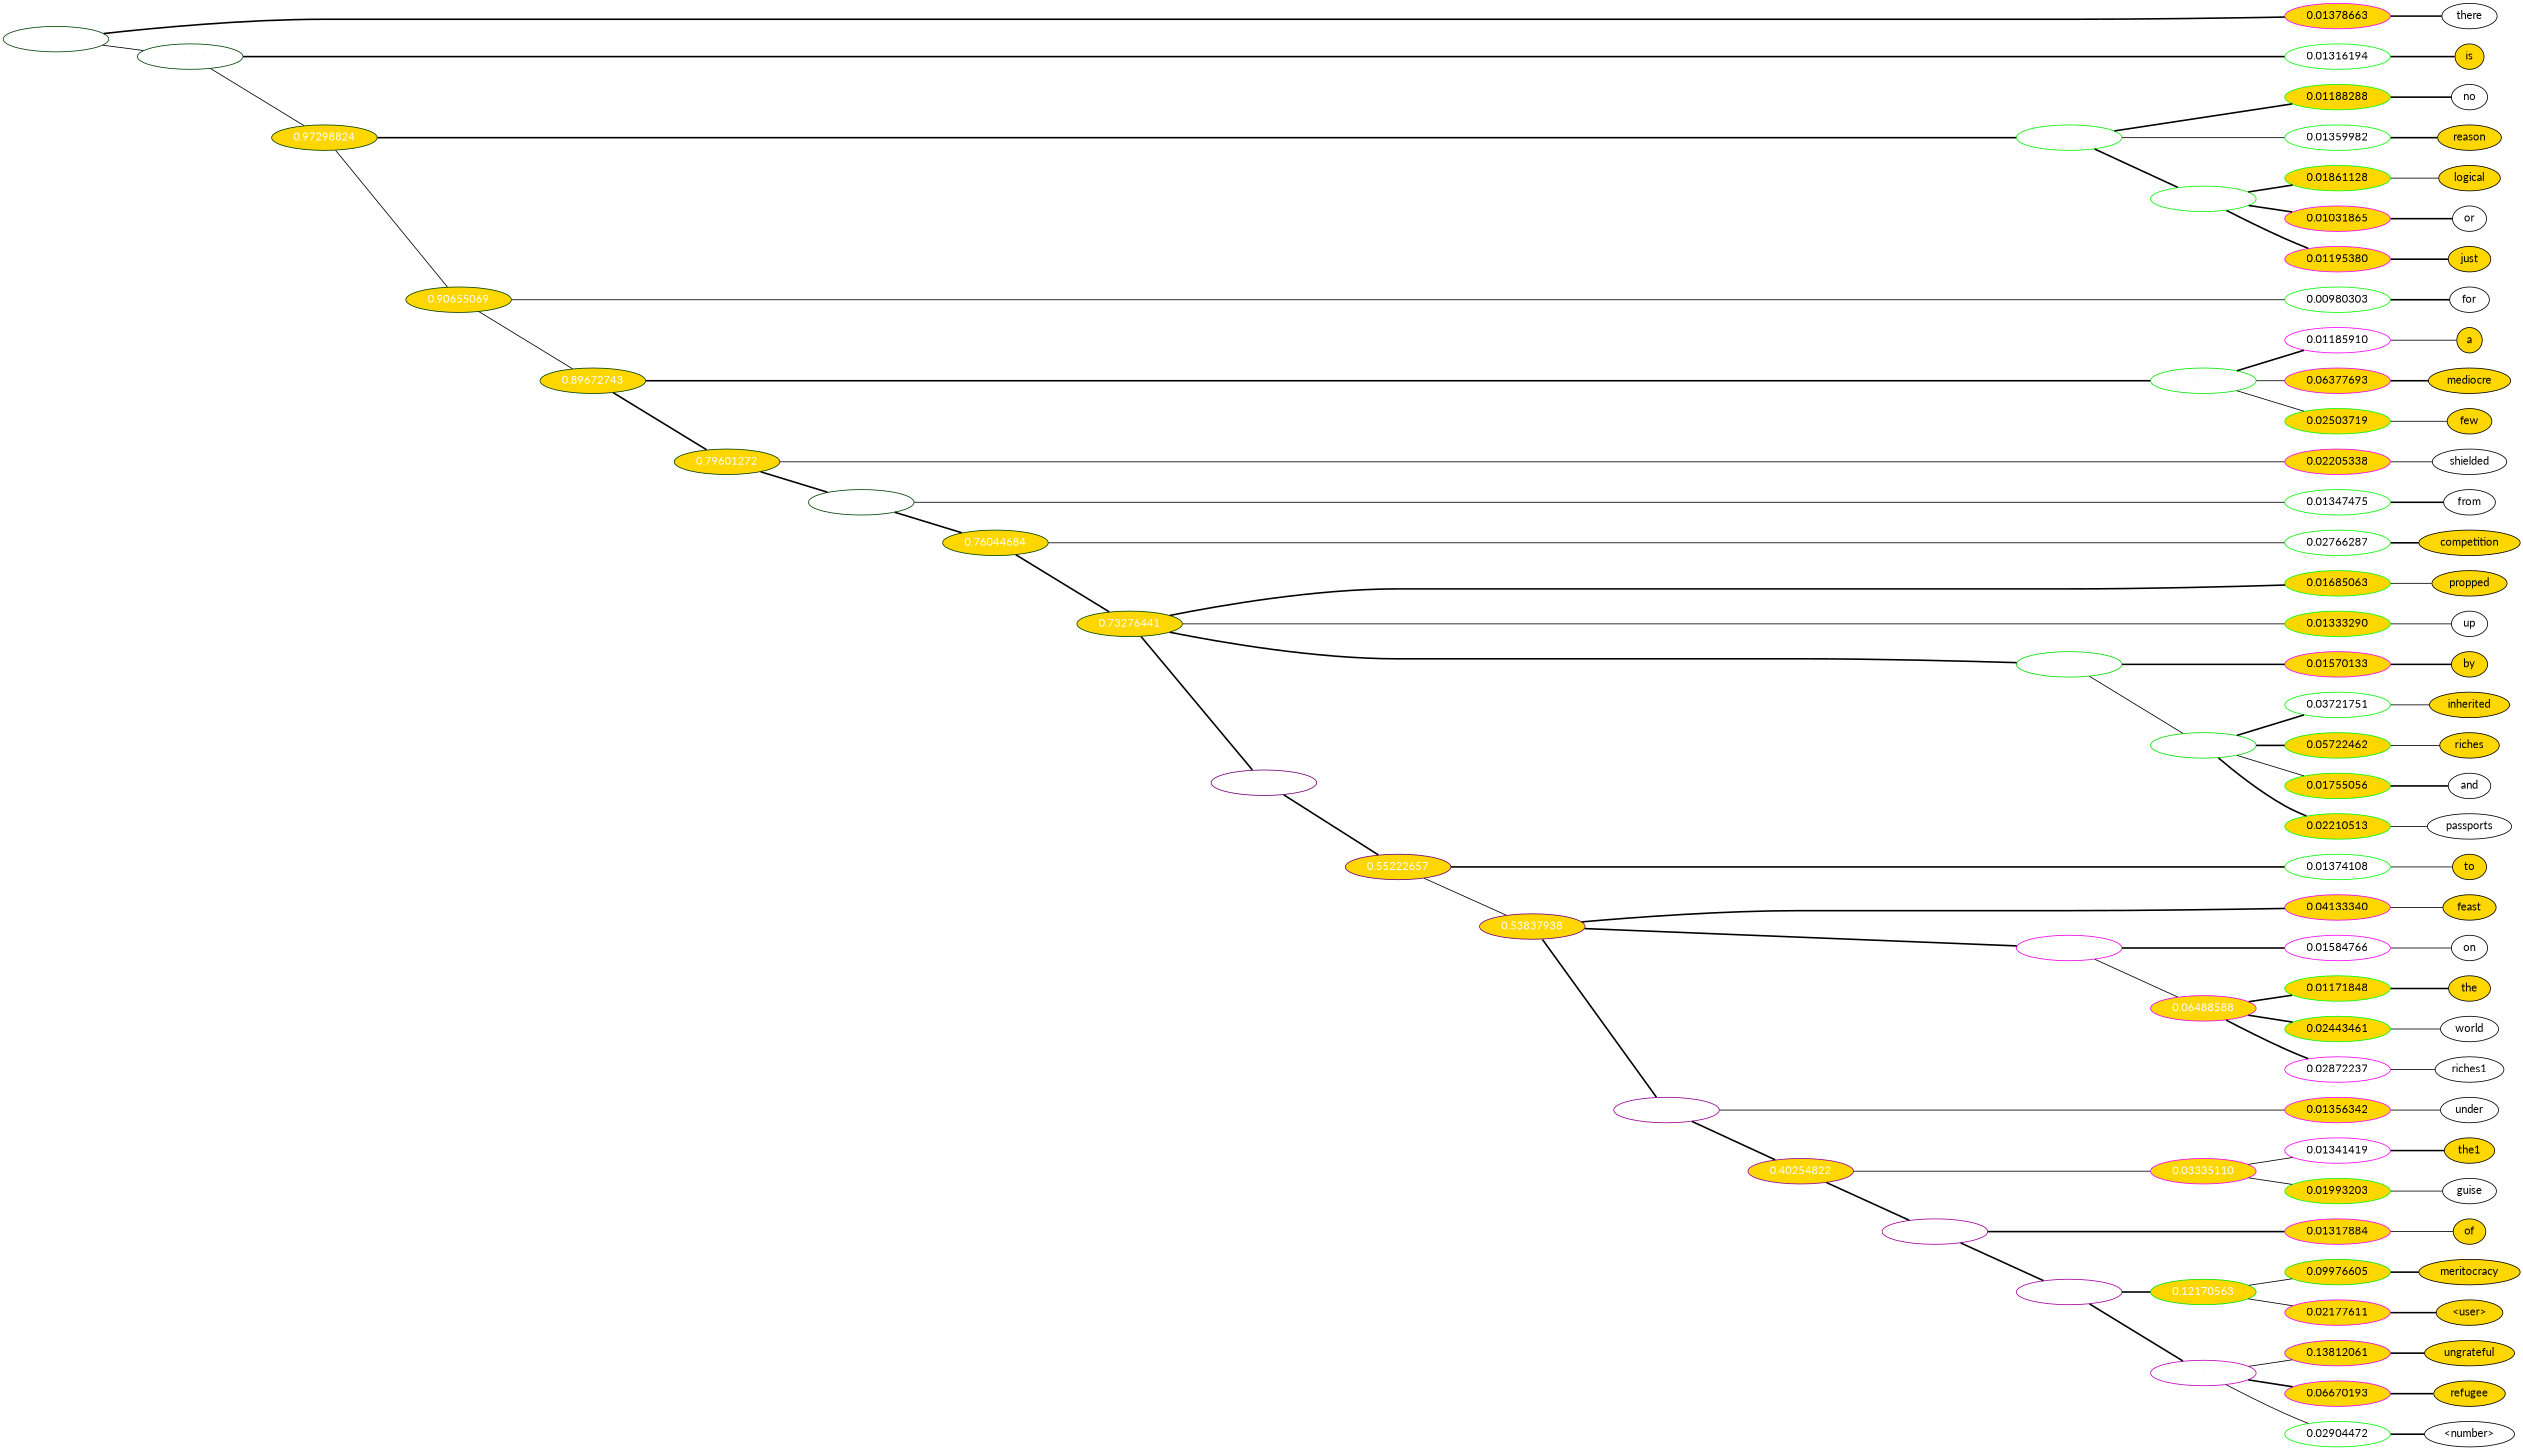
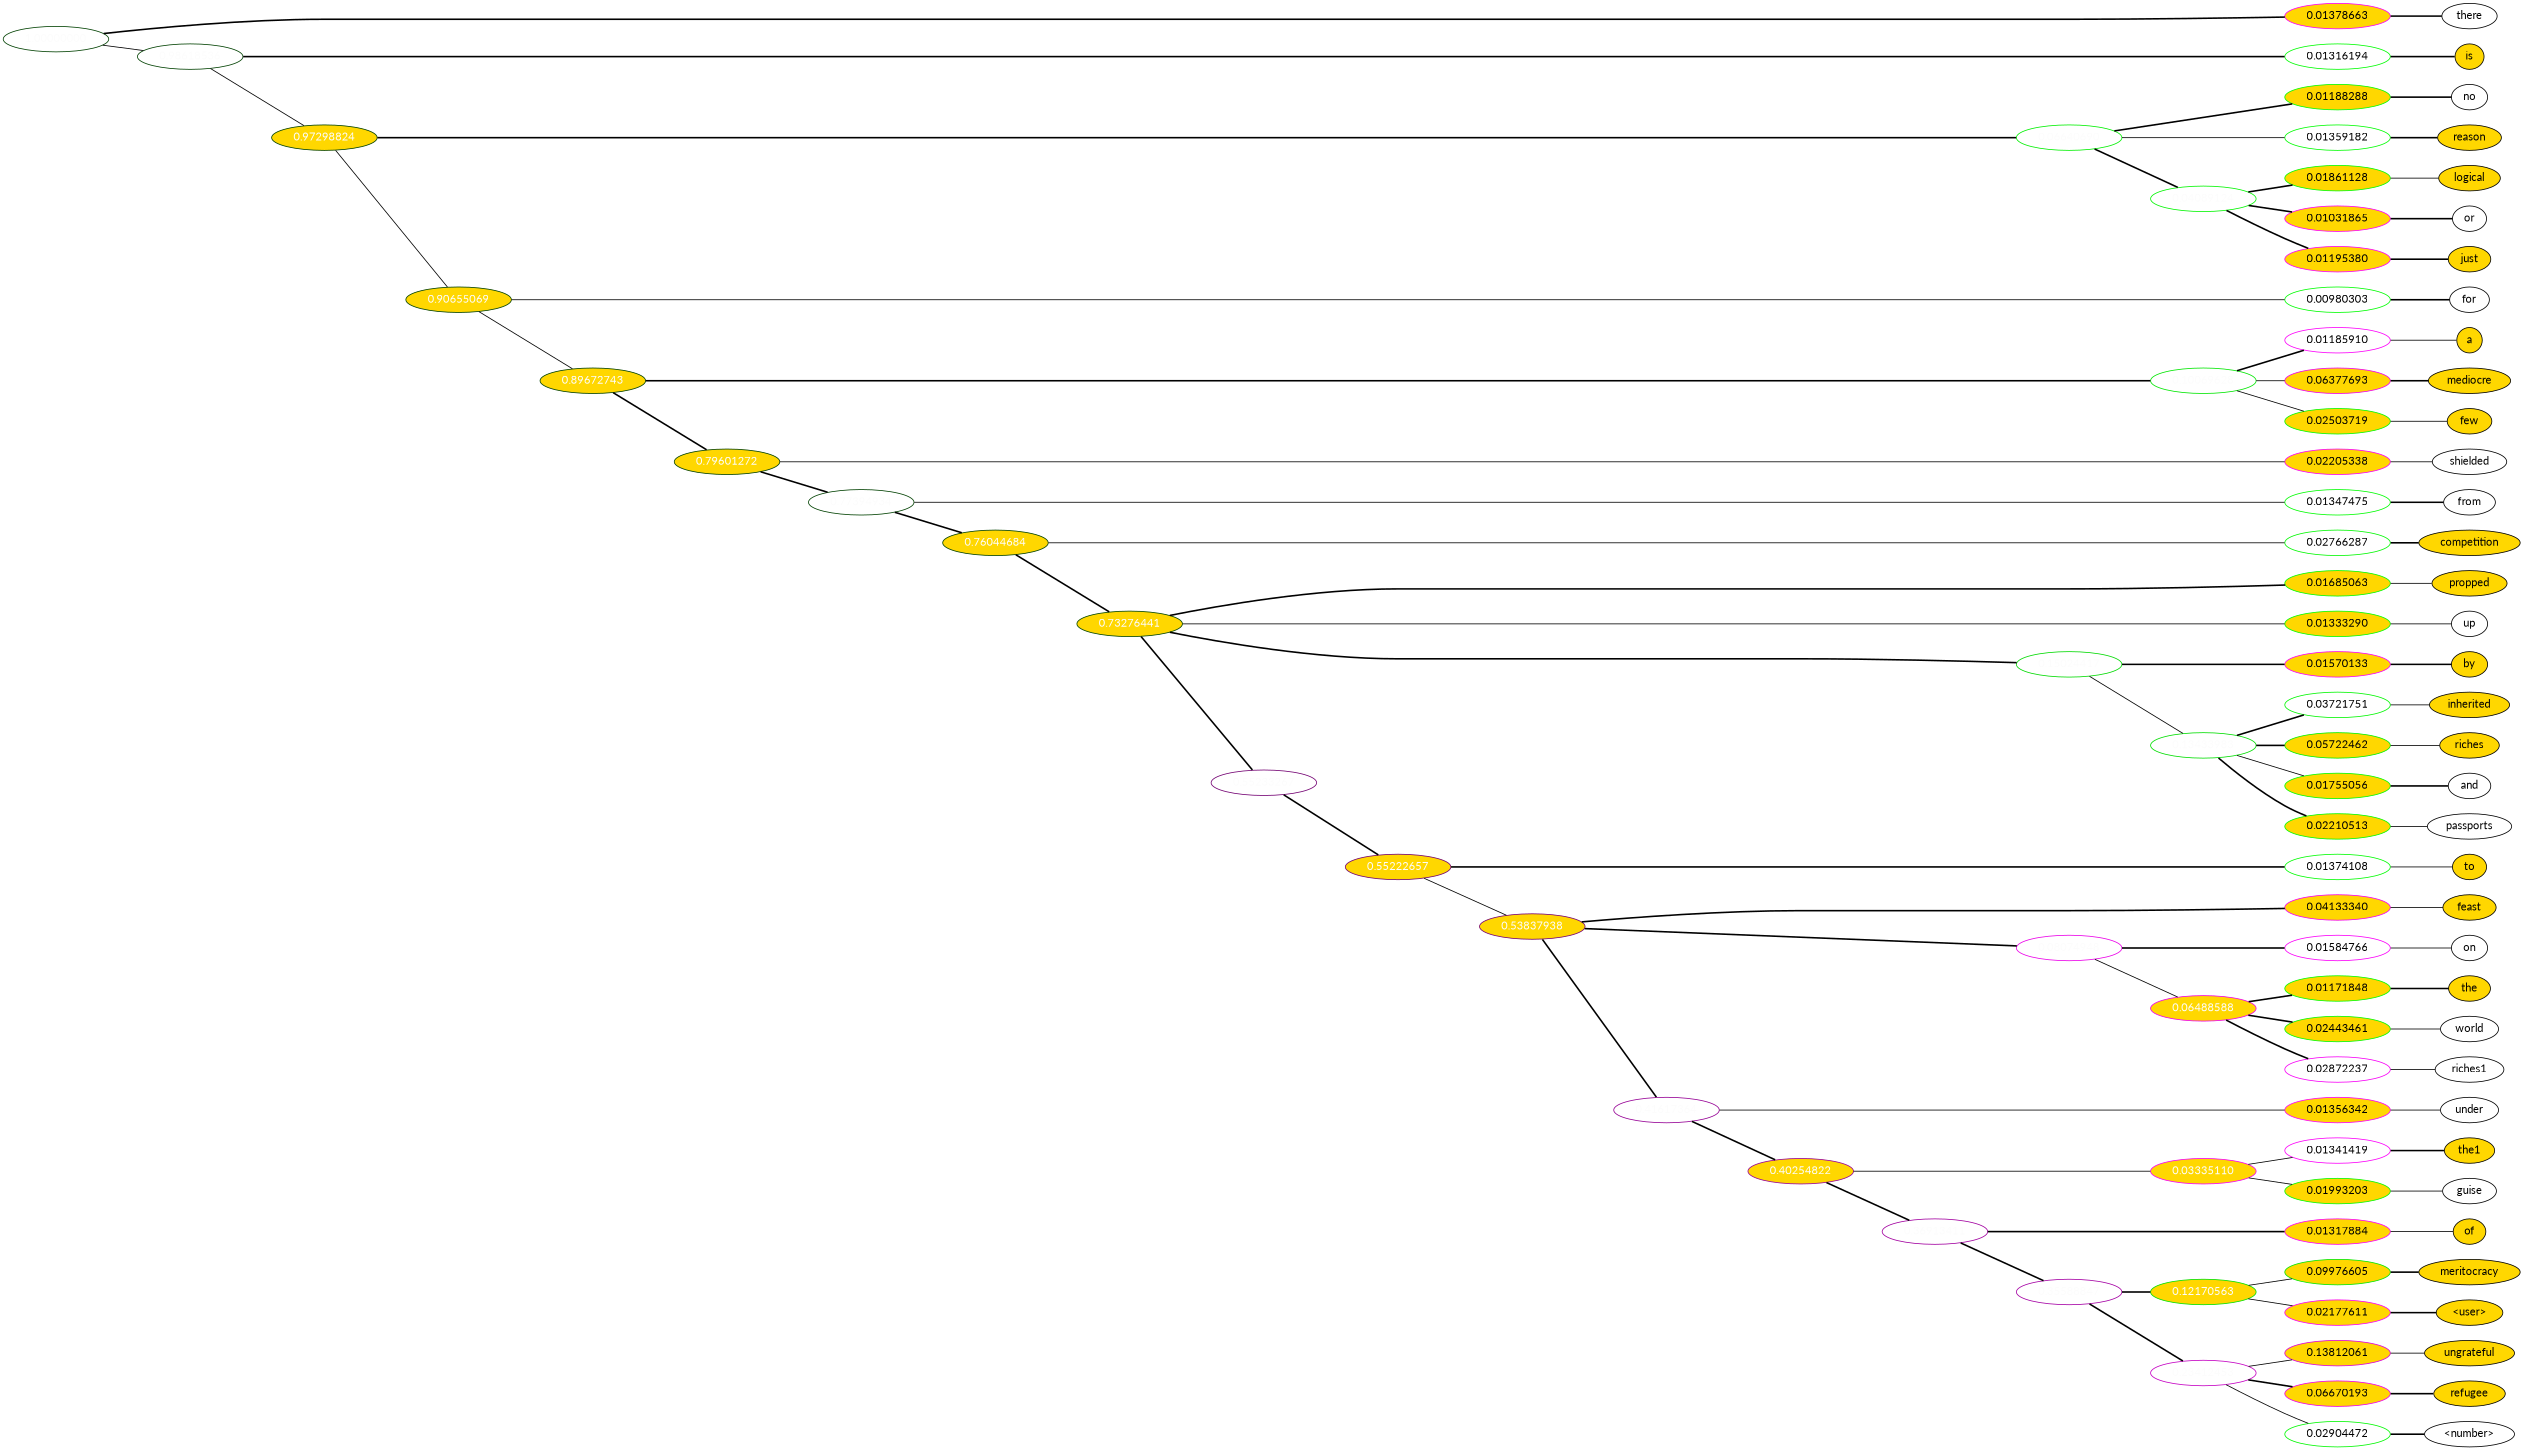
(2338, 138) -> (2338, 138)
(2408, 1353) -> (2408, 1353)
